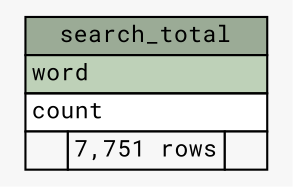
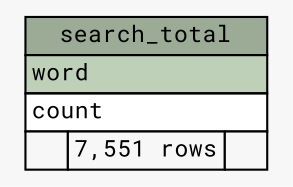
(146, 150) -> (146, 150)
